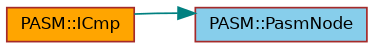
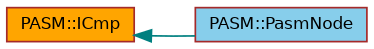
(156, 13) -> (173, 36)
